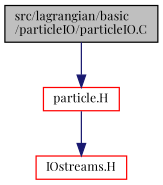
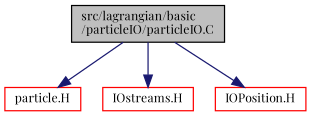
none -> (261, 99)
(81, 127) -> (148, 59)
